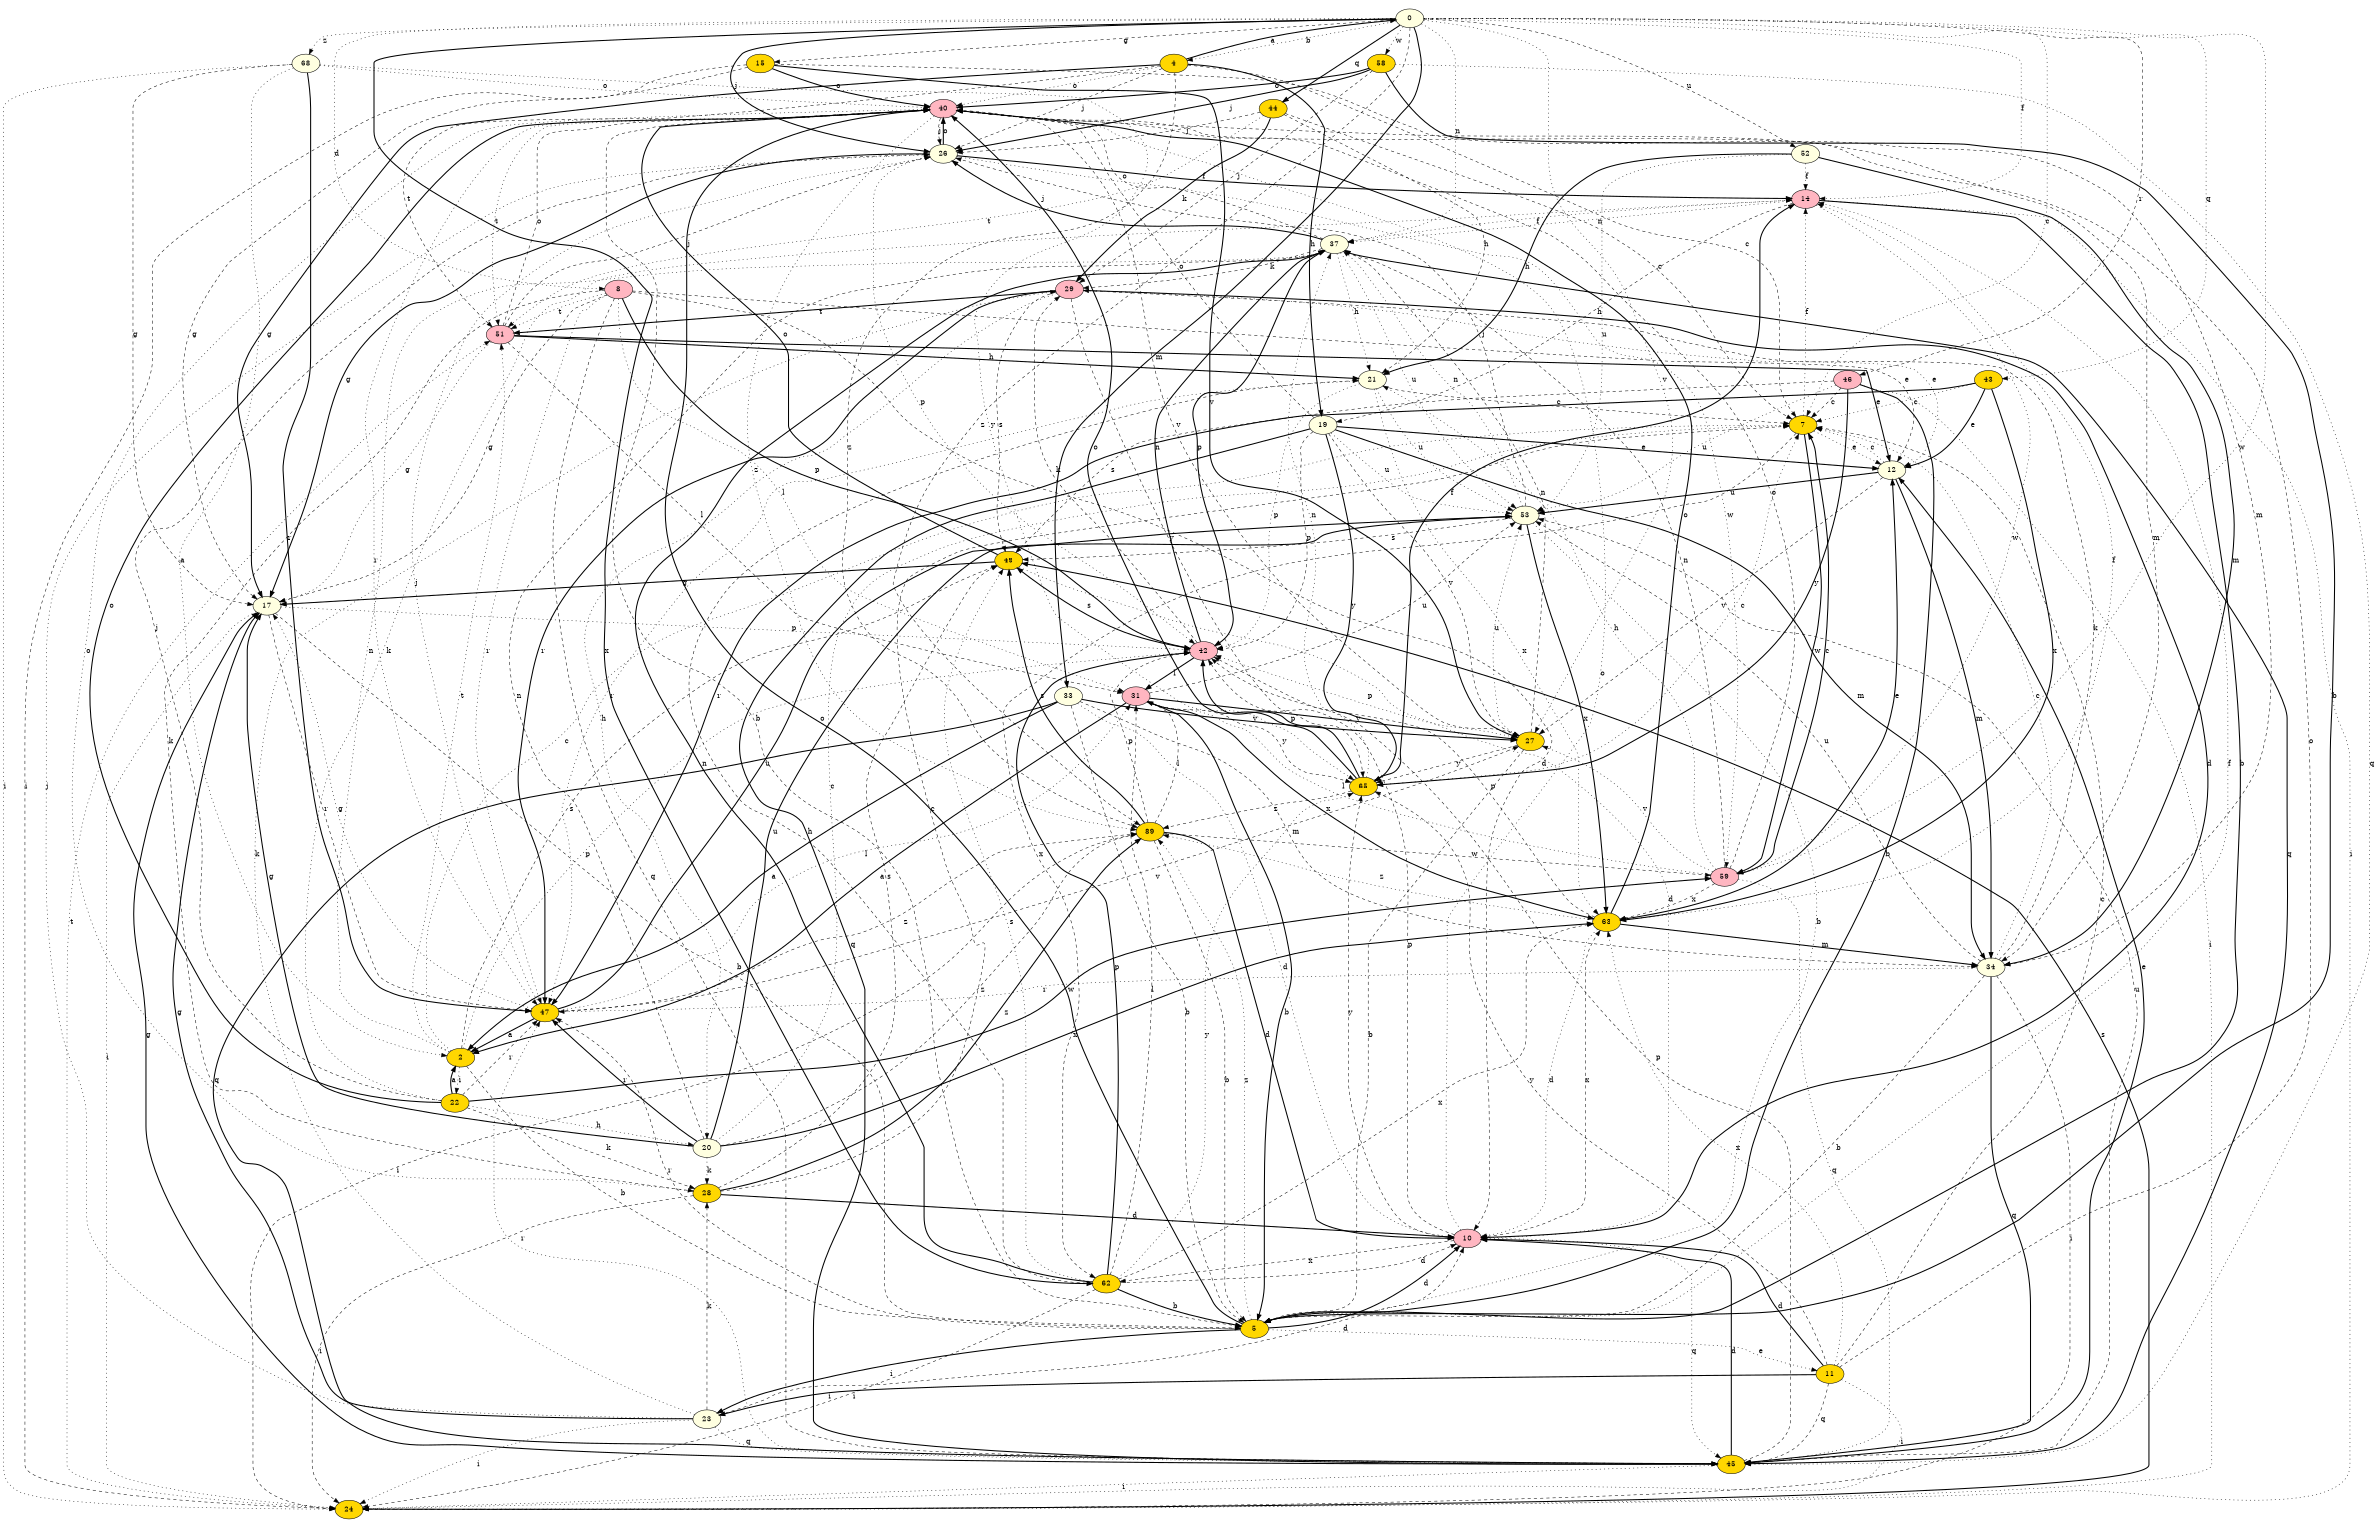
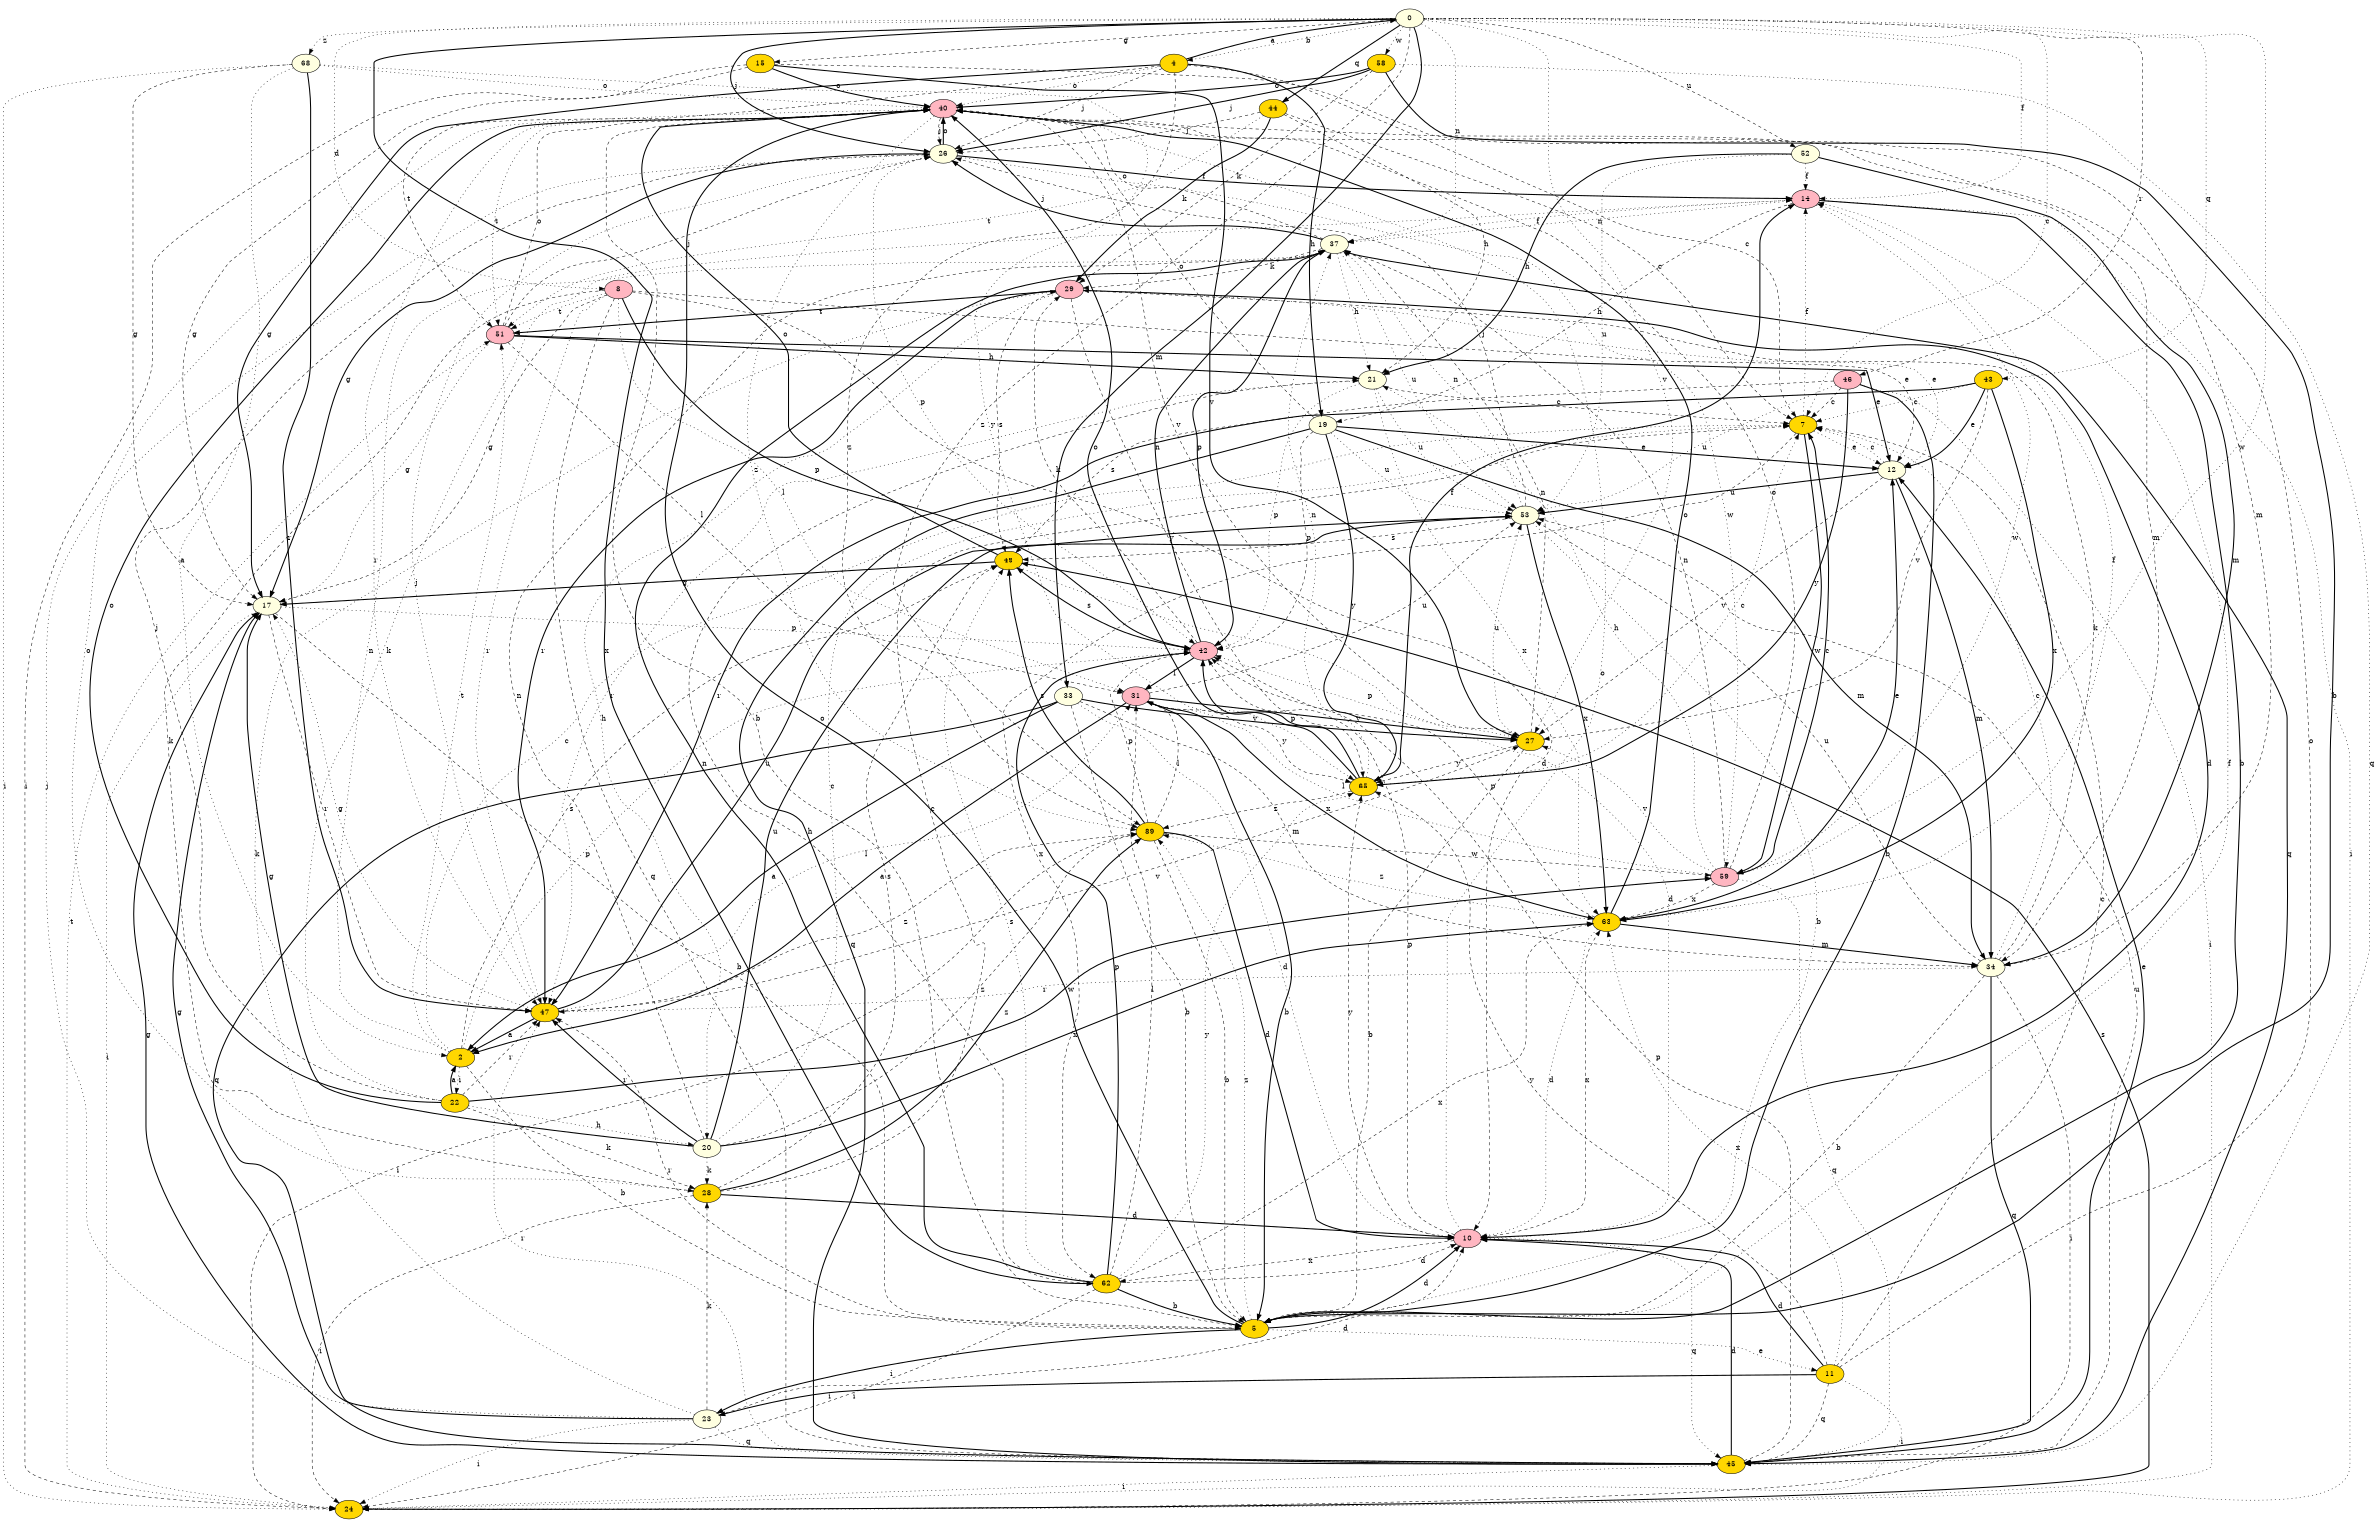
(1239, 176) -> (1239, 176)
(1442, 575) -> (1854, 667)
